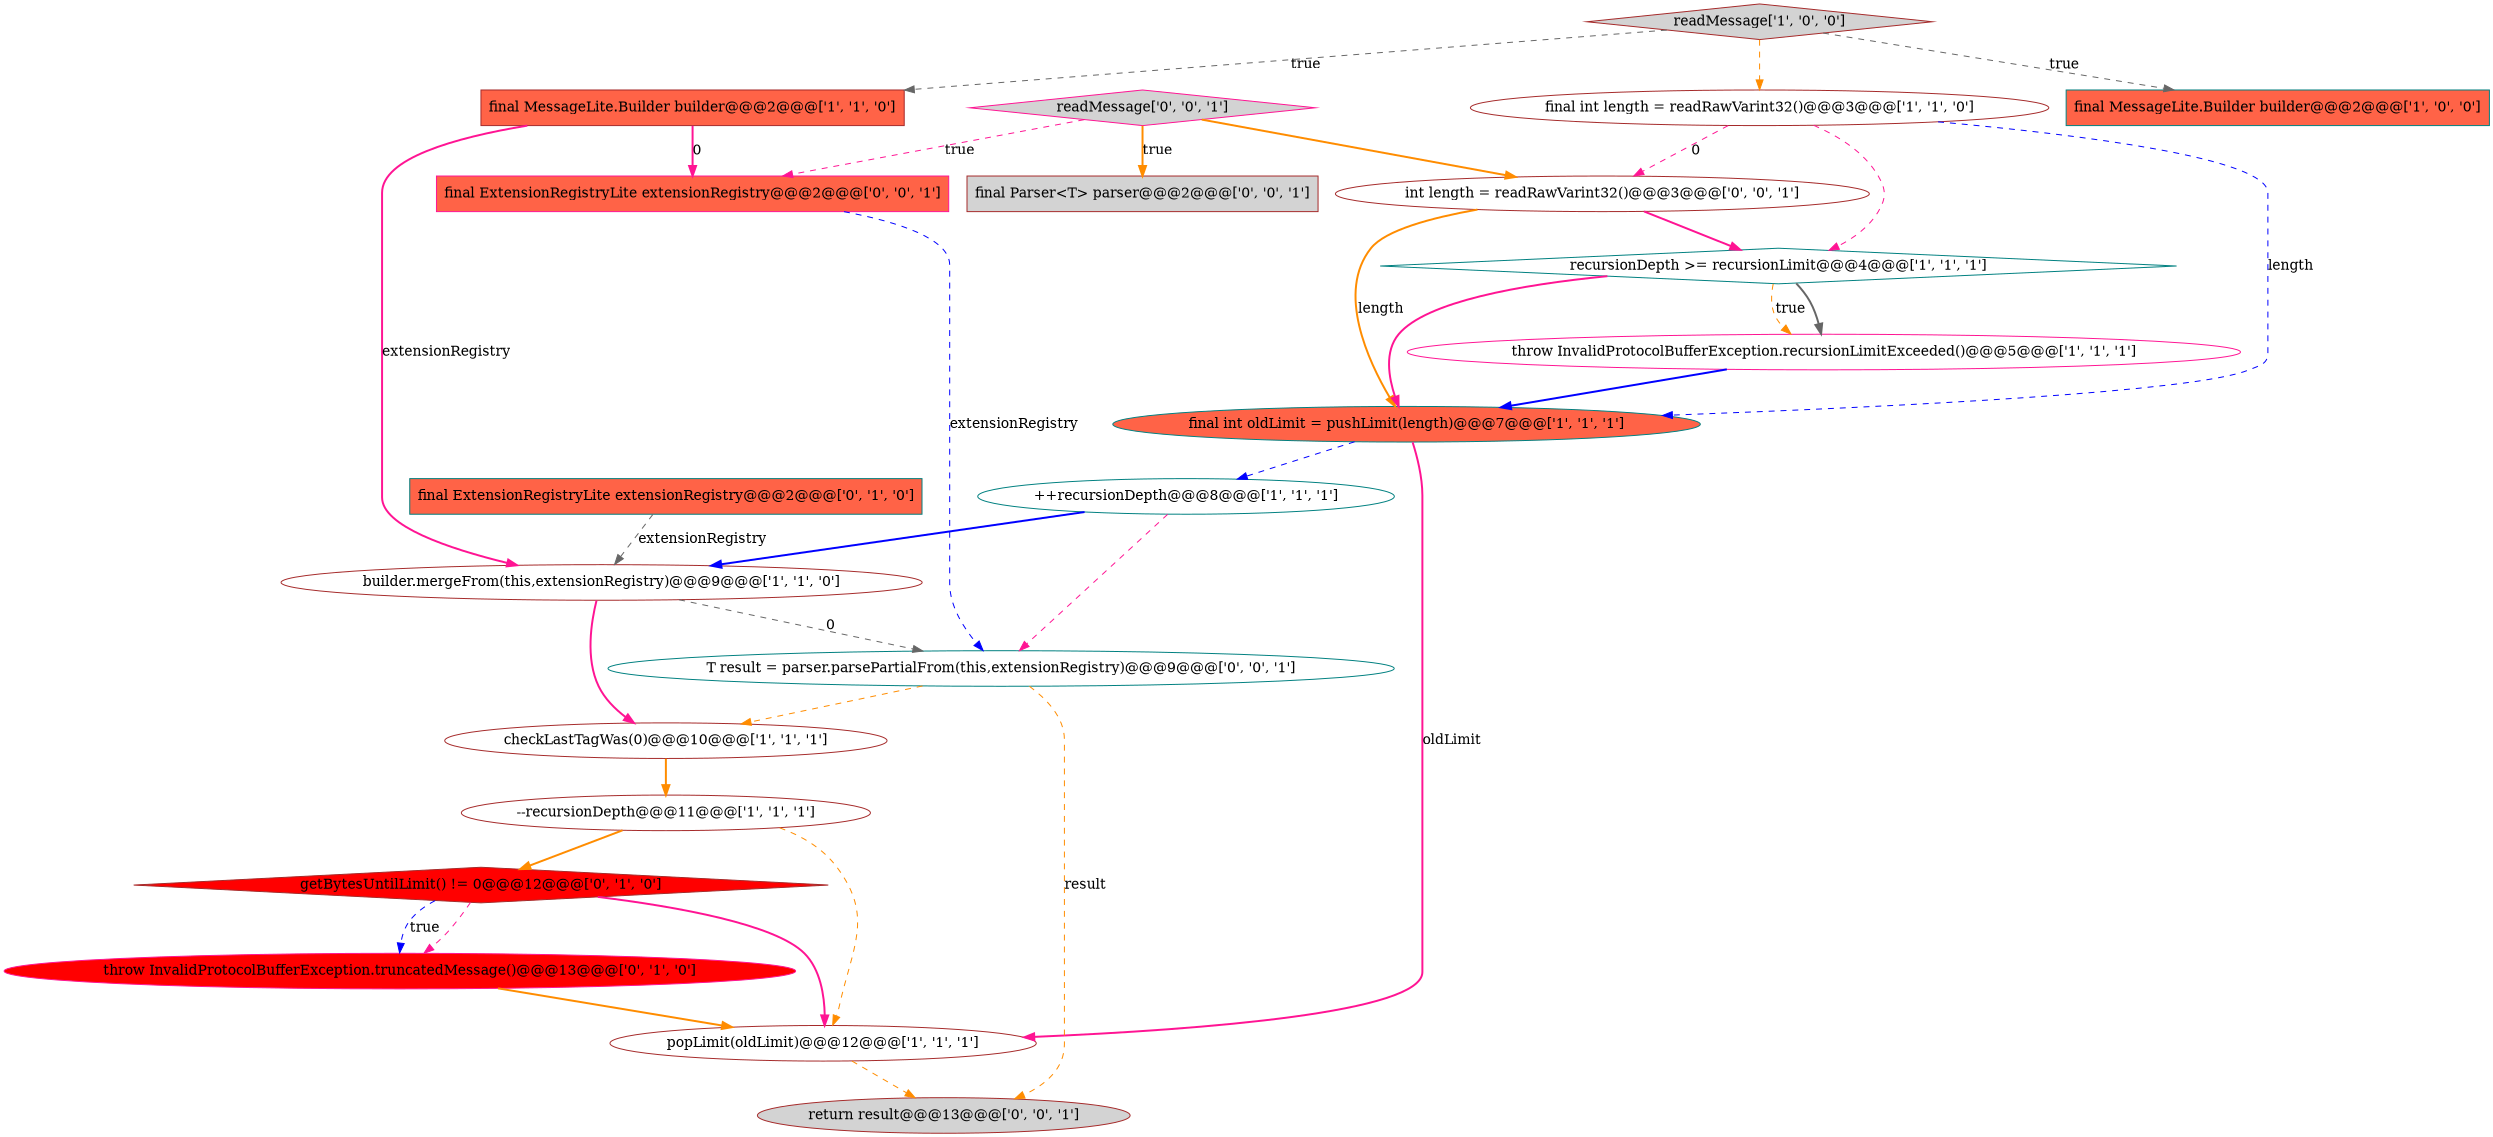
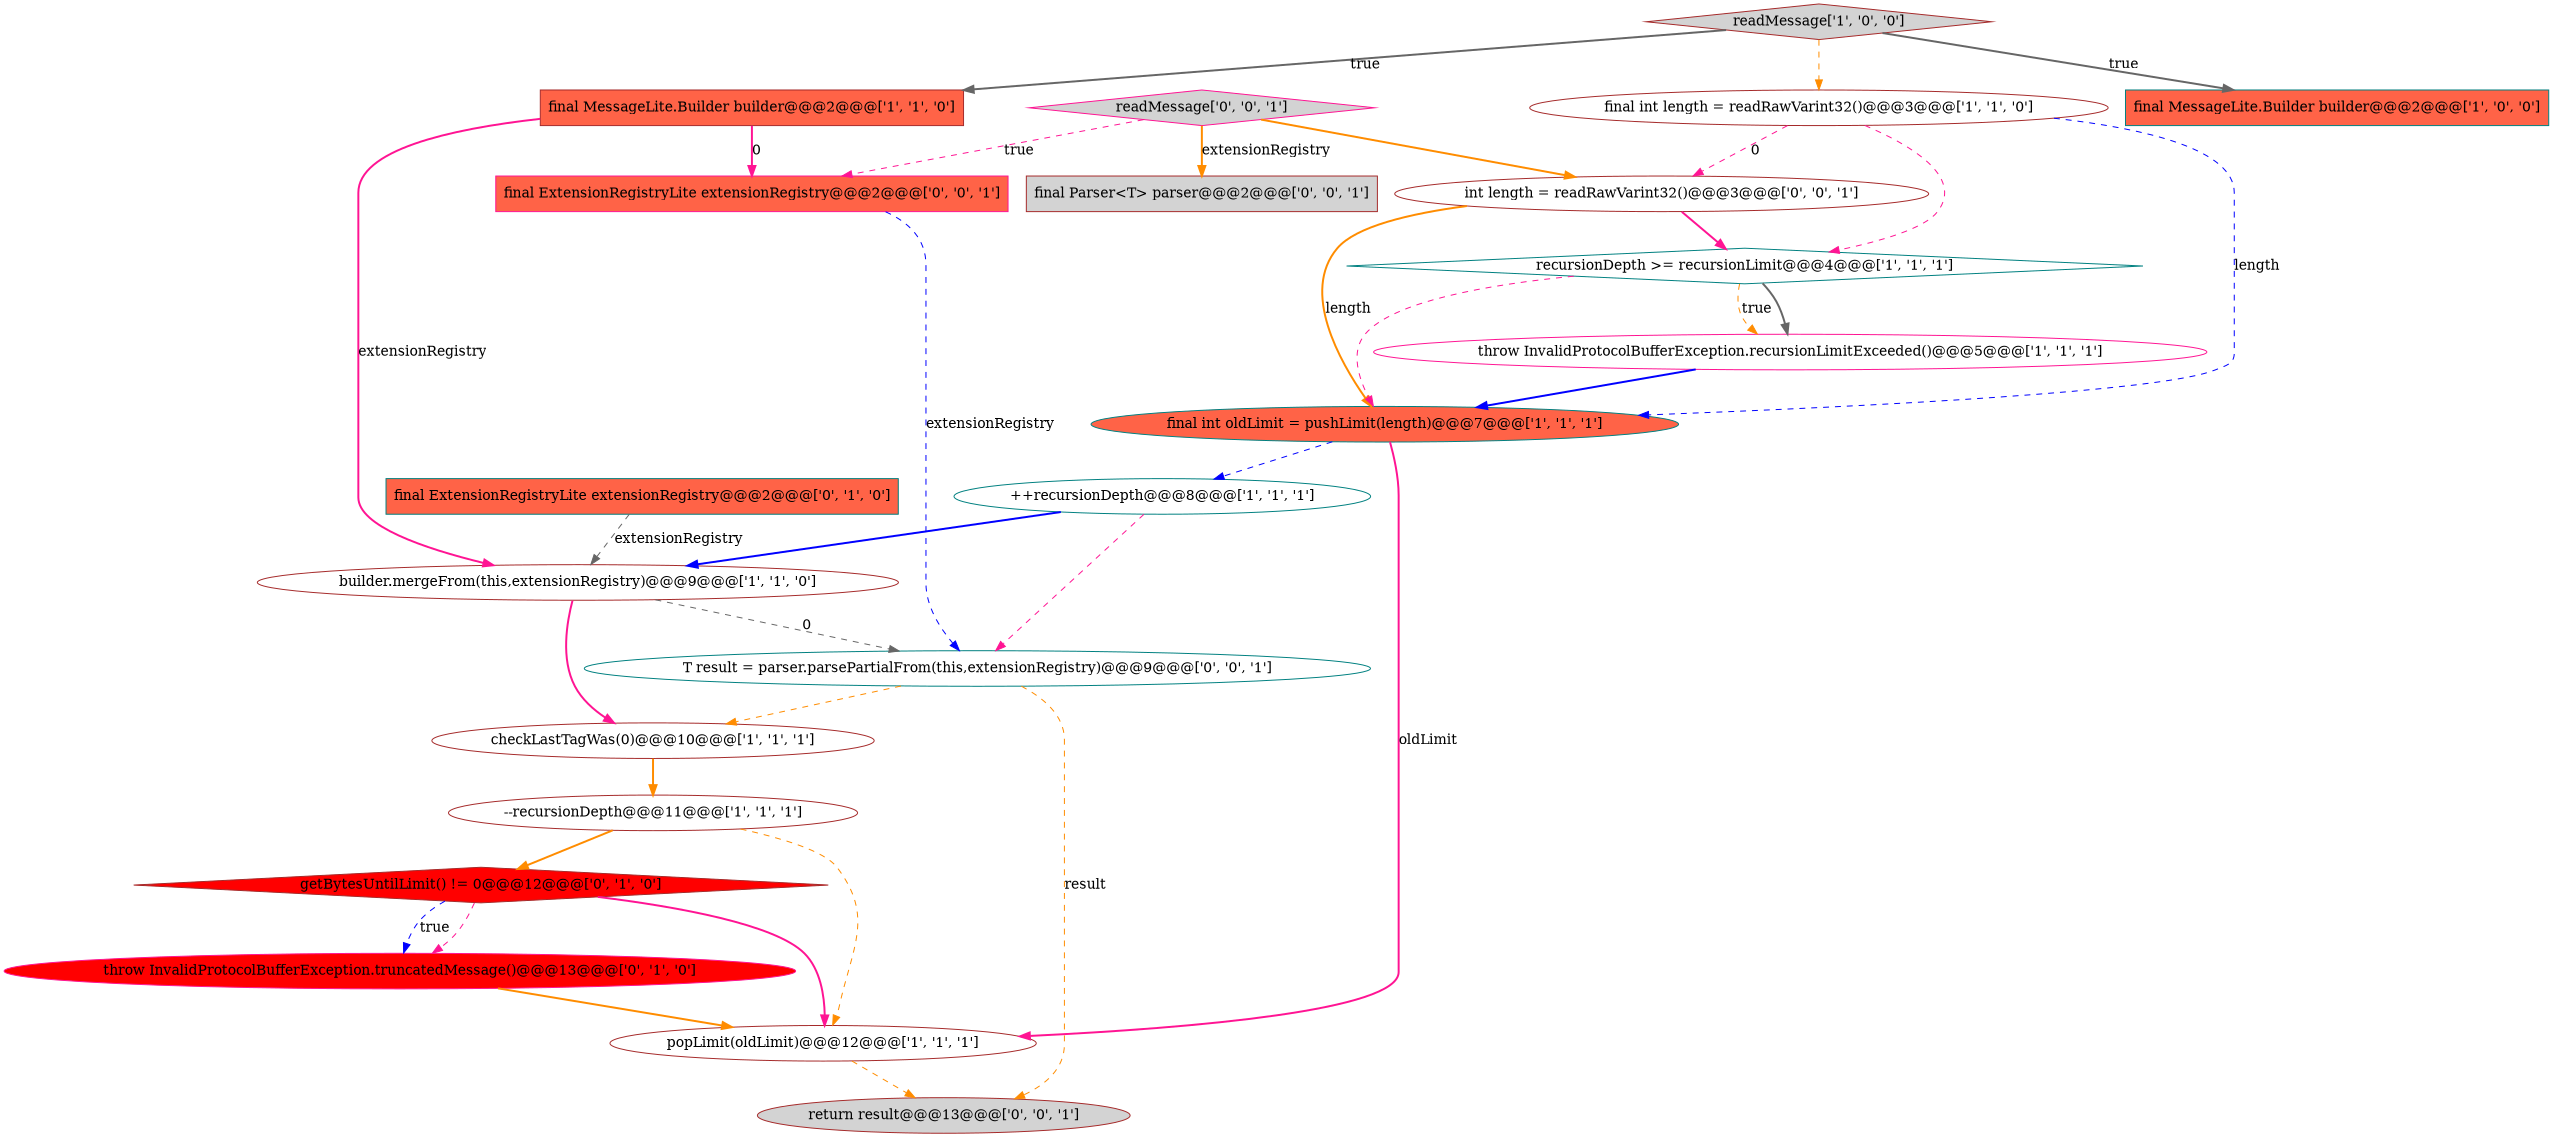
(1291, 60) -> (1350, 60)
(1994, 61) -> (2053, 61)
(1158, 151) -> (1266, 151)
(1467, 300) -> (1432, 300)
